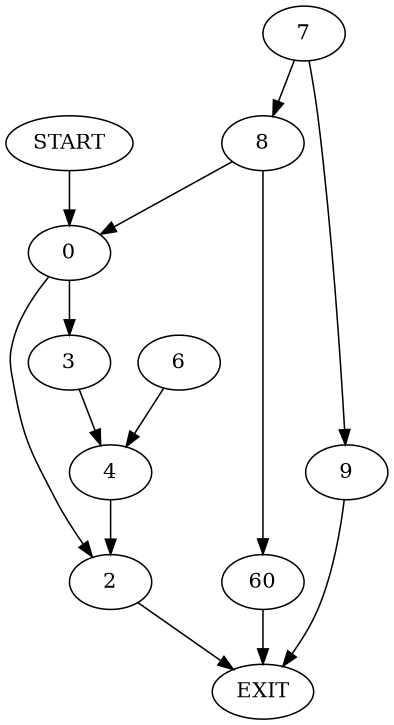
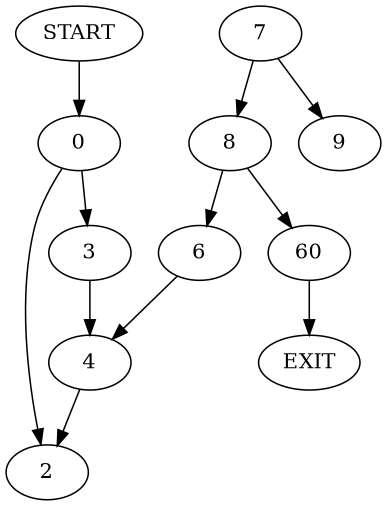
(173, 194) -> (217, 191)
(328, 580) -> none
(179, 631) -> none
